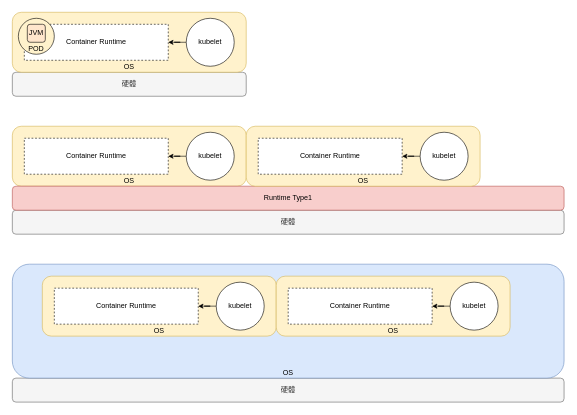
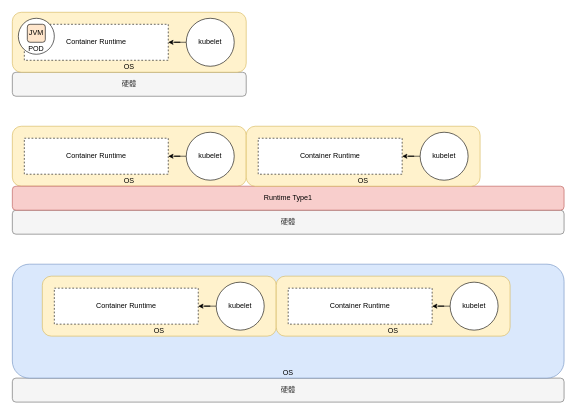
(36, 48) -> (36, 48)
